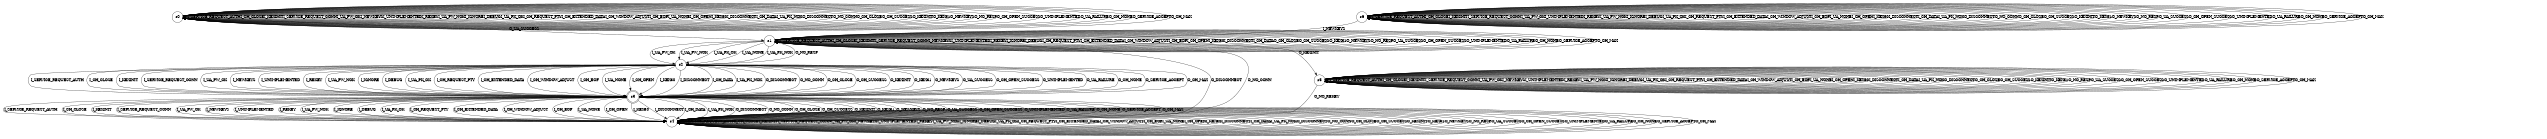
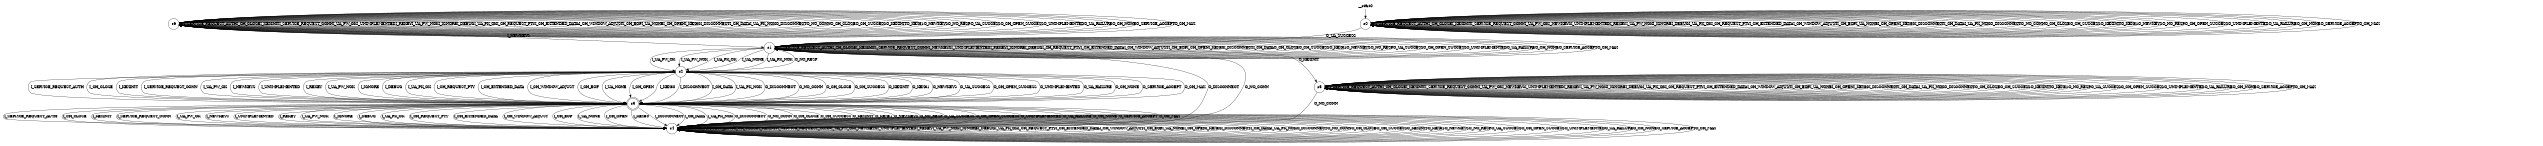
none -> (1366, 6)
(1327, 97) -> (1326, 104)
